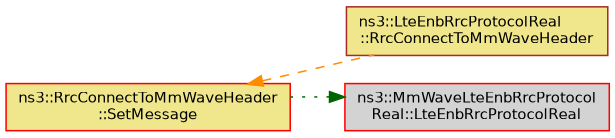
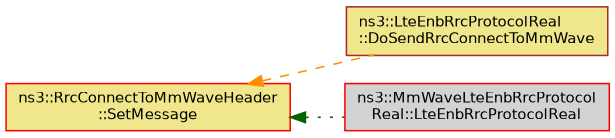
(477, 31) -> (477, 31)
(310, 97) -> (325, 117)
